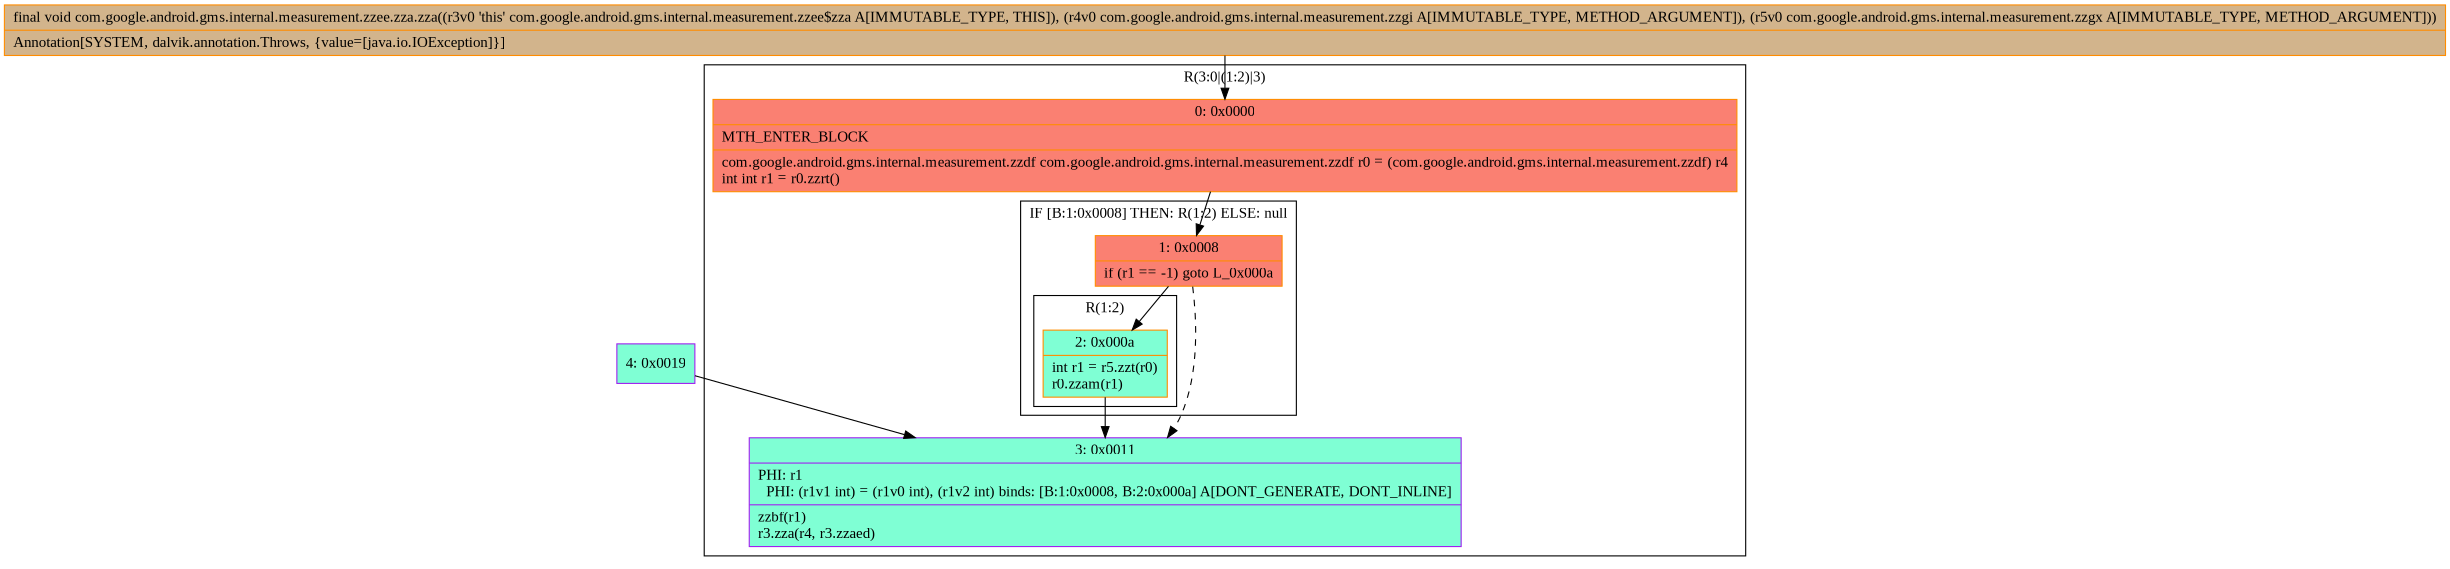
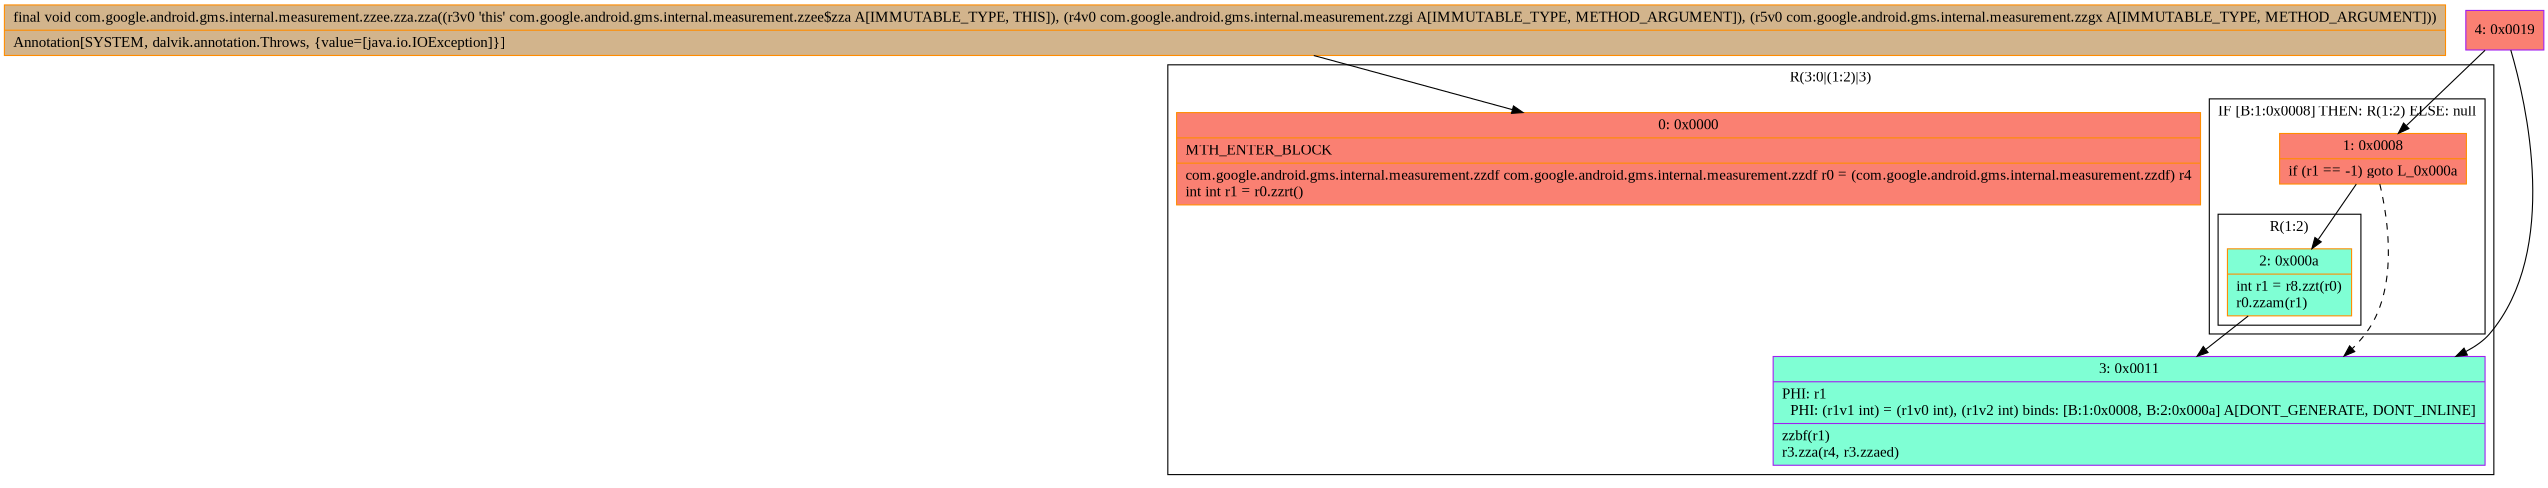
(1205, 208) -> (2446, 88)
(656, 364) -> (2505, 30)
(1105, 367) -> (2290, 286)
